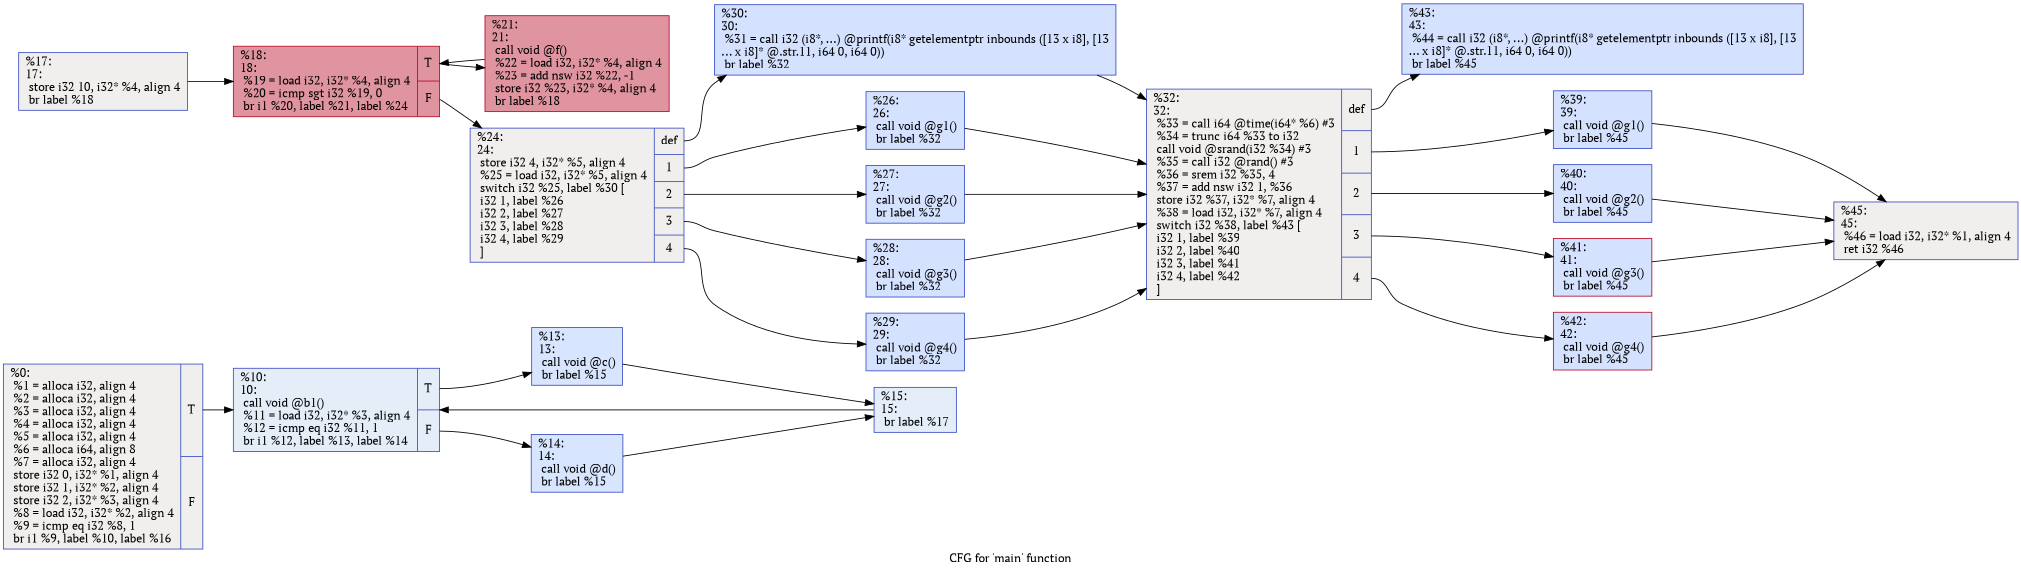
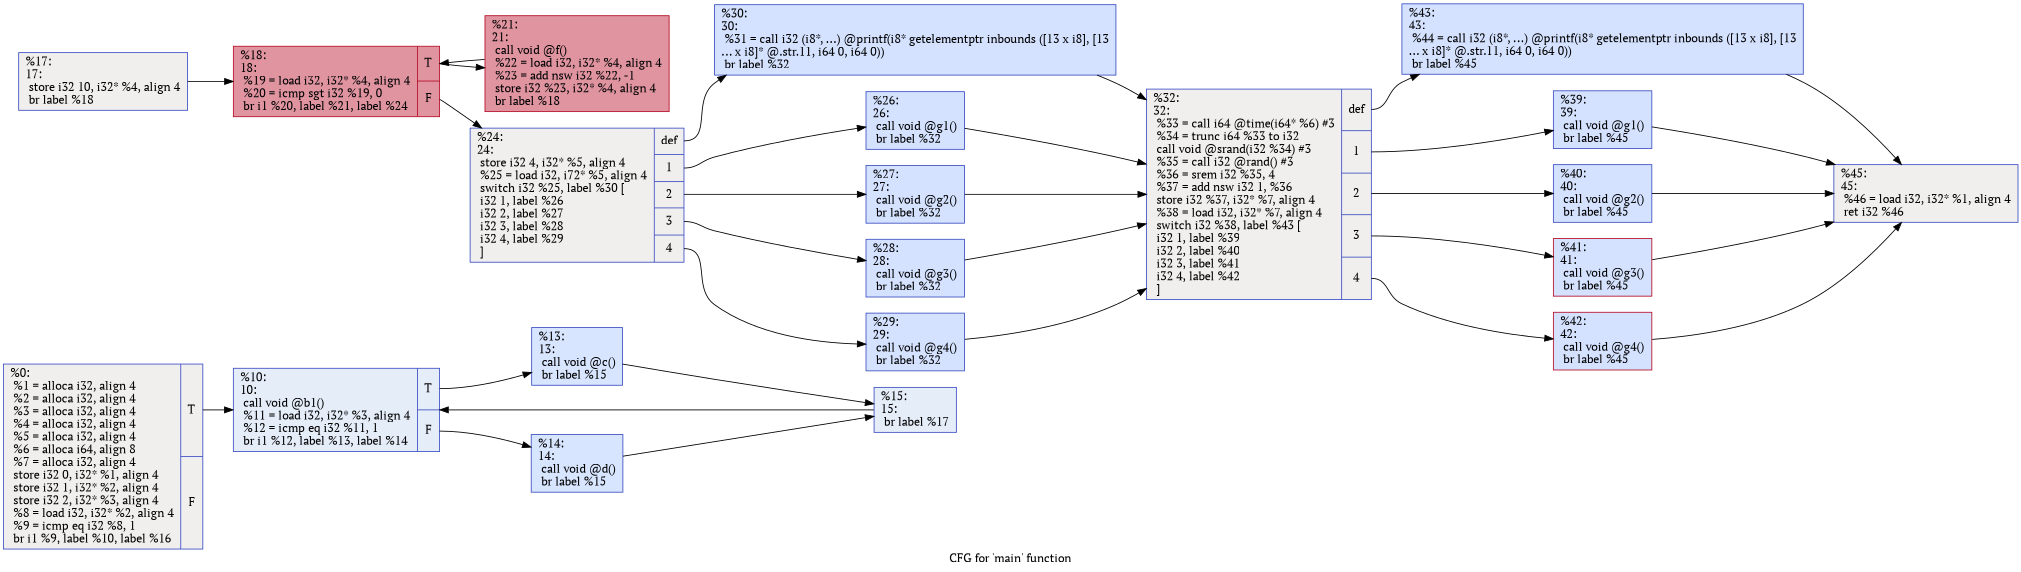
none -> (1845, 110)
(562, 176) -> (562, 176)
